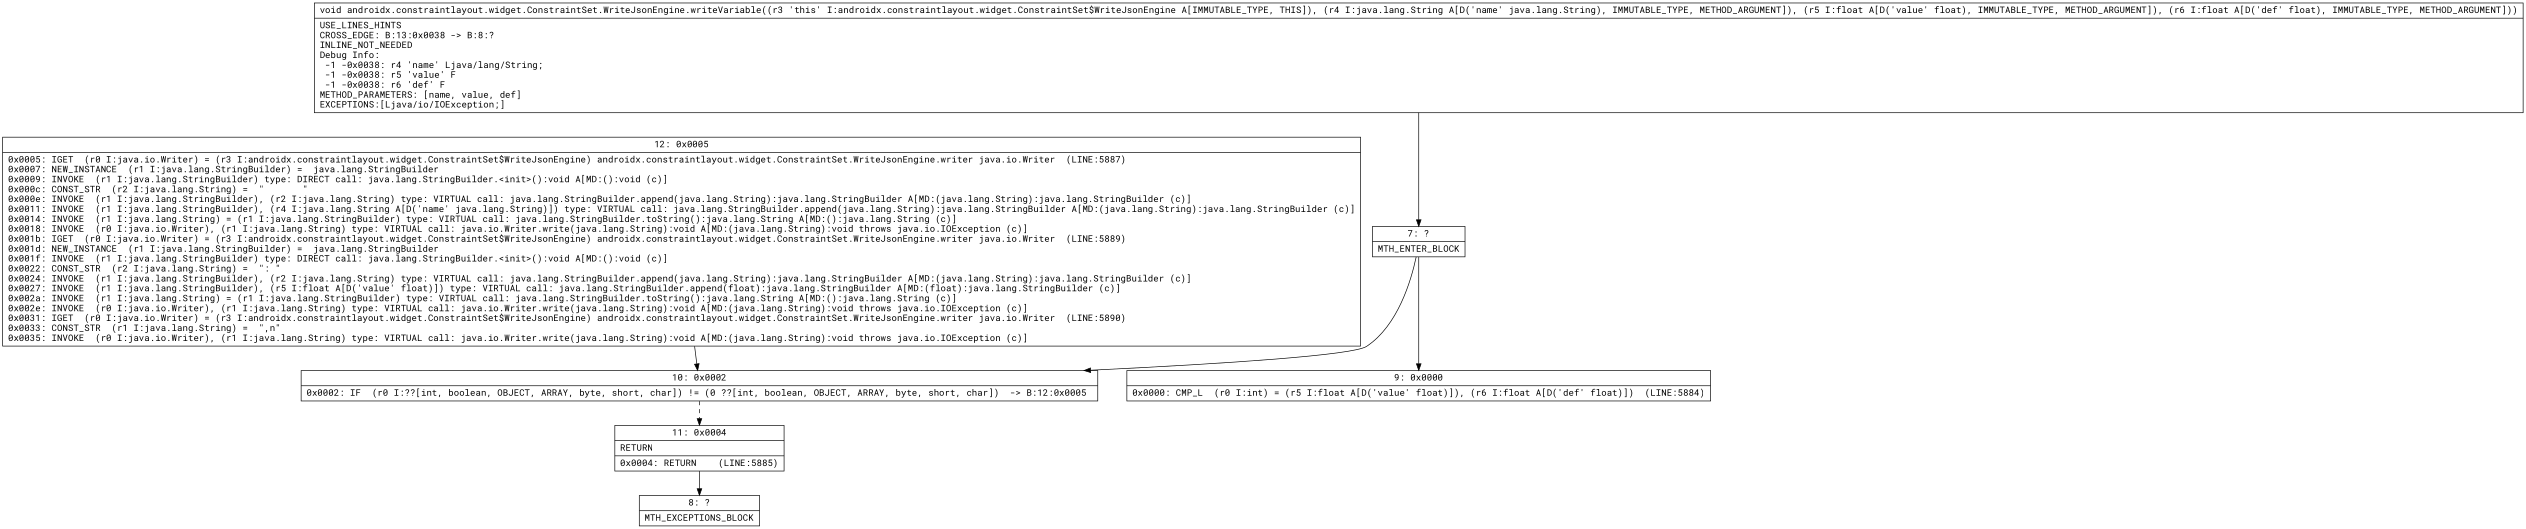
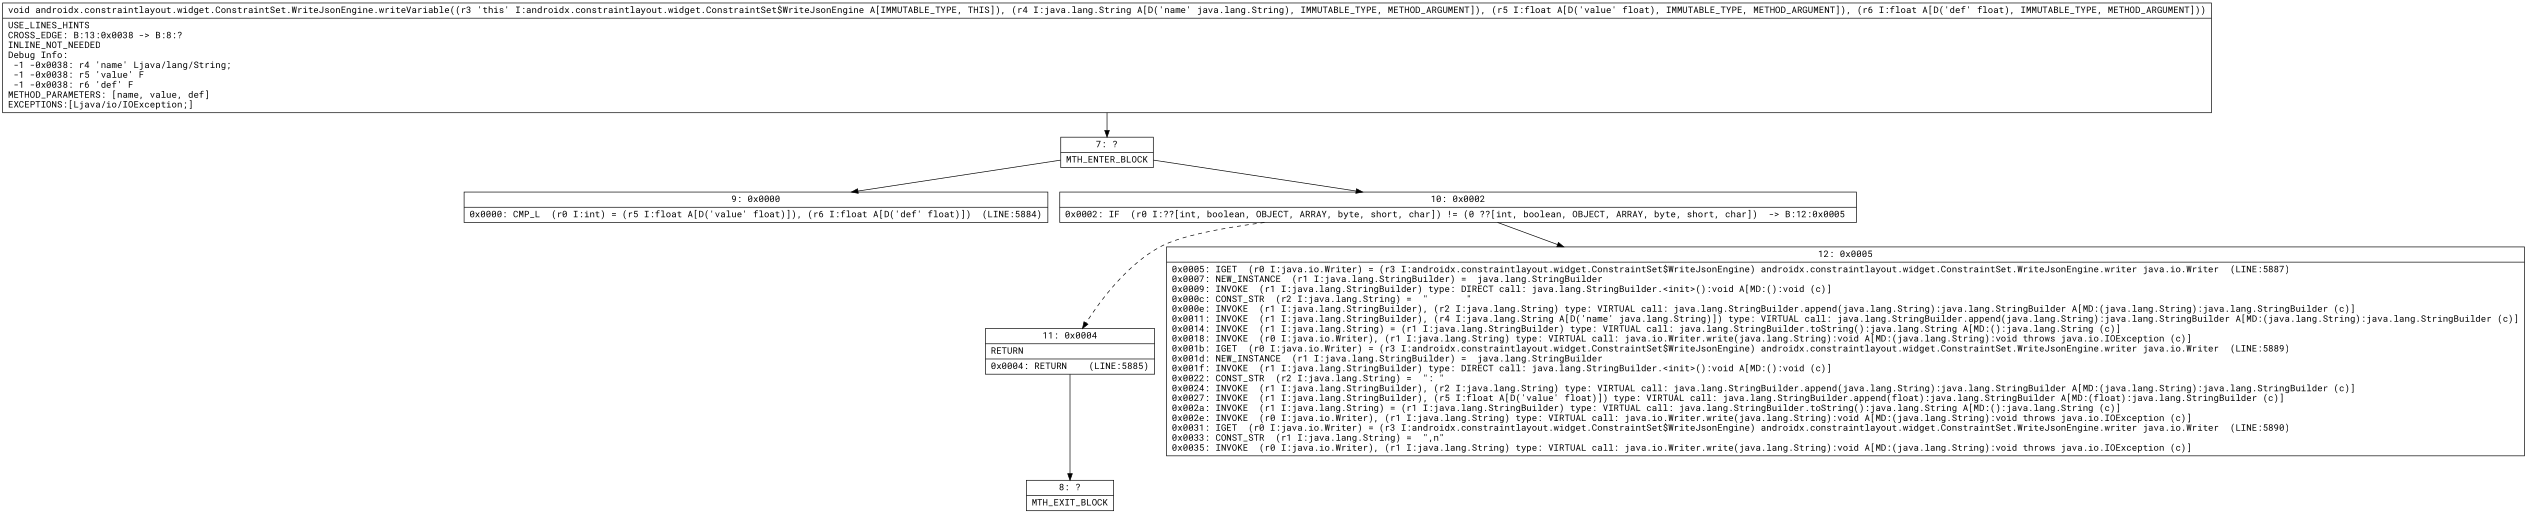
(696, 355) -> (1528, 234)
(699, 518) -> (1070, 503)
